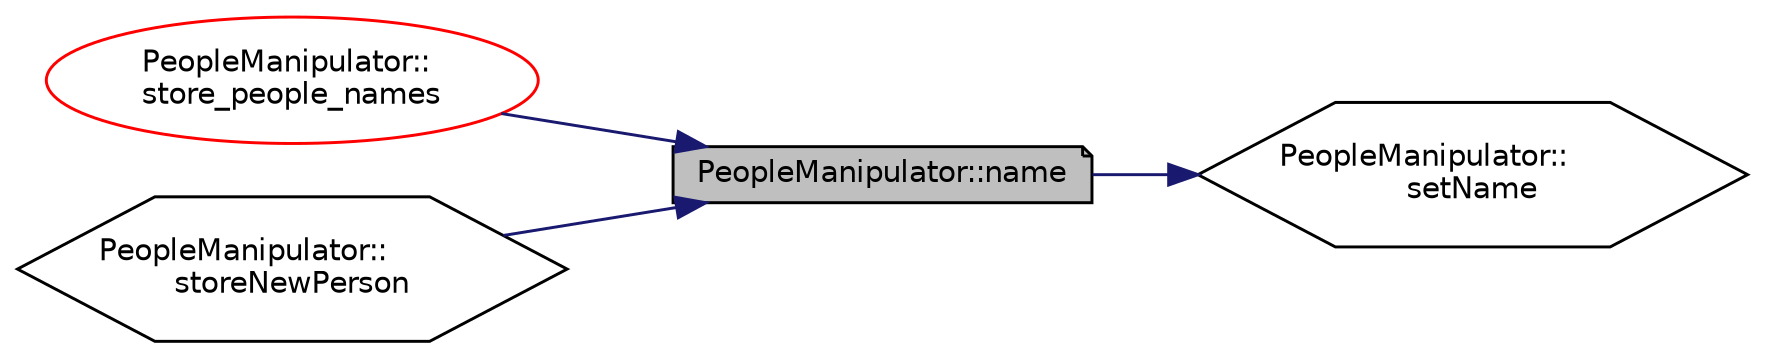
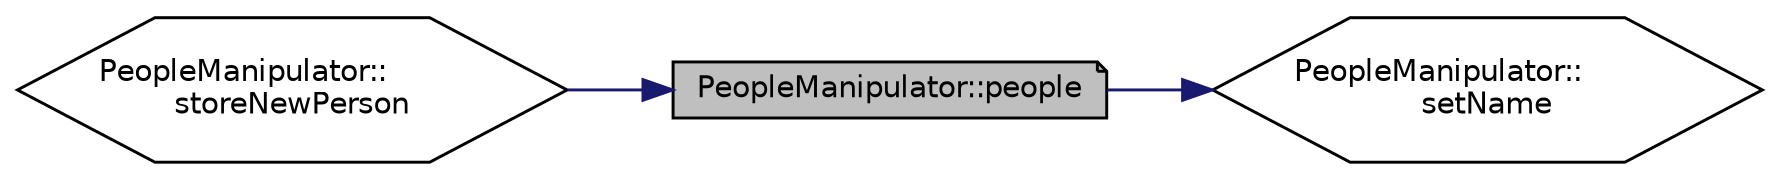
(292, 80) -> none
(883, 175) -> (890, 90)
